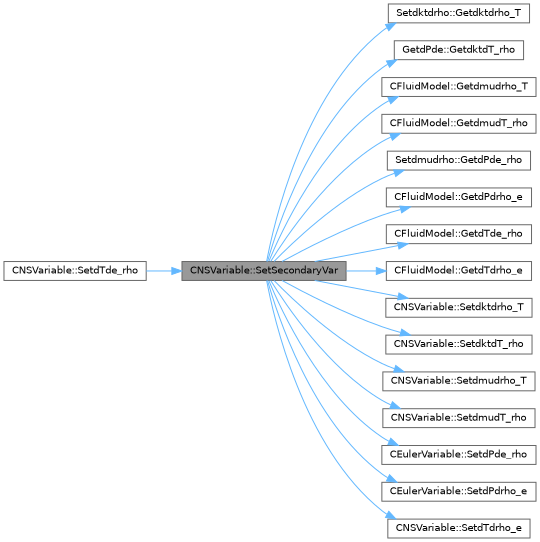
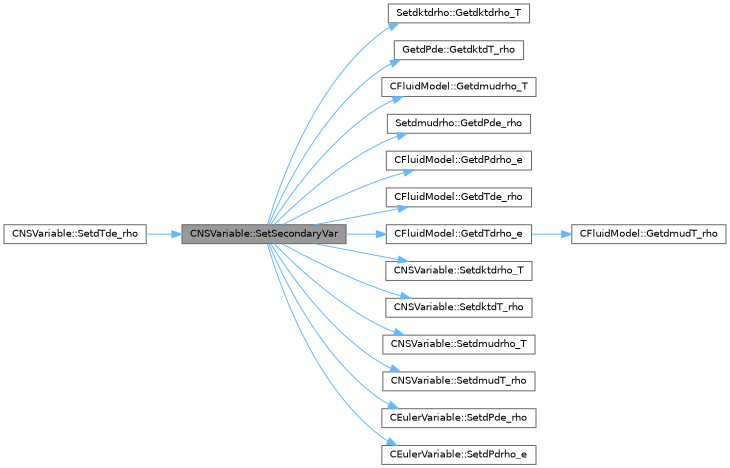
(323, 192) -> (547, 234)
(459, 529) -> none
